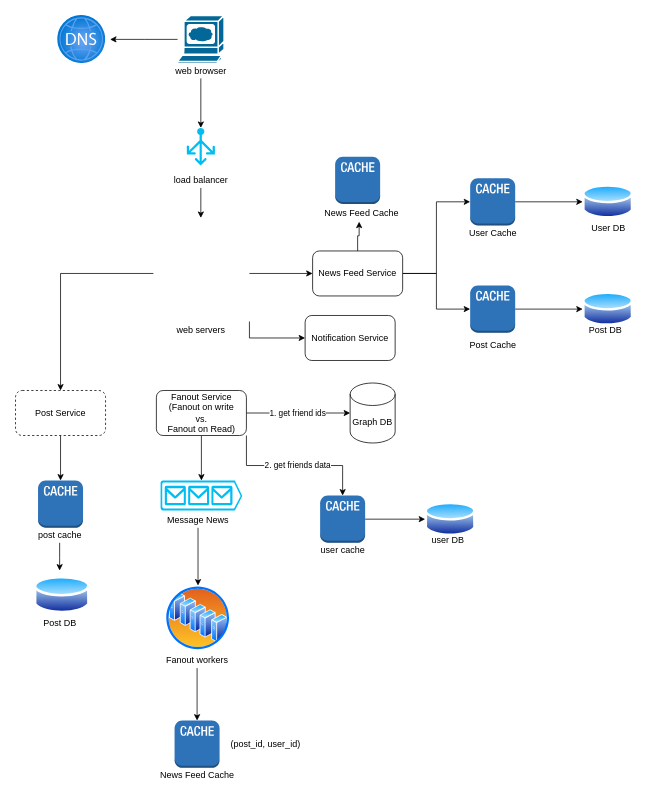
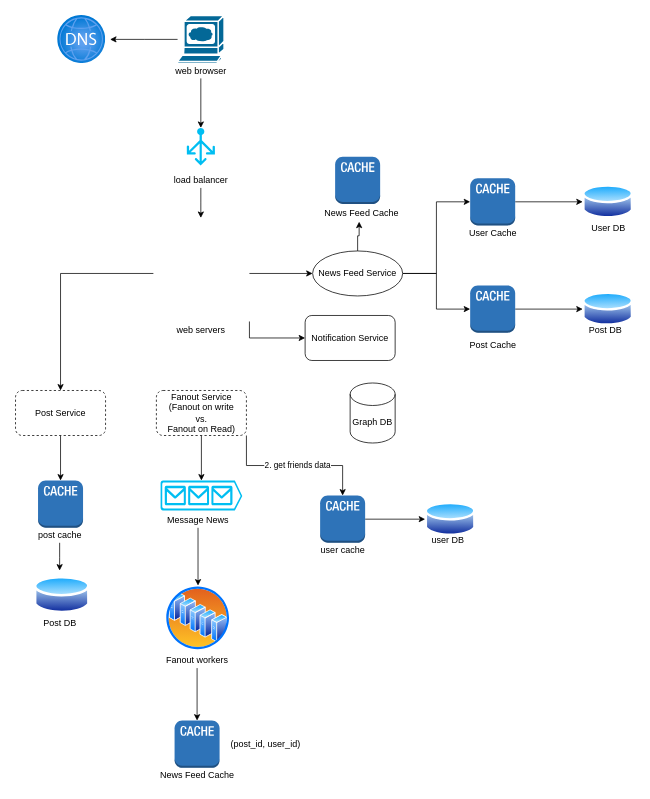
(357, 273) -> (357, 273)
(201, 413) -> (201, 413)
(298, 413) -> none
